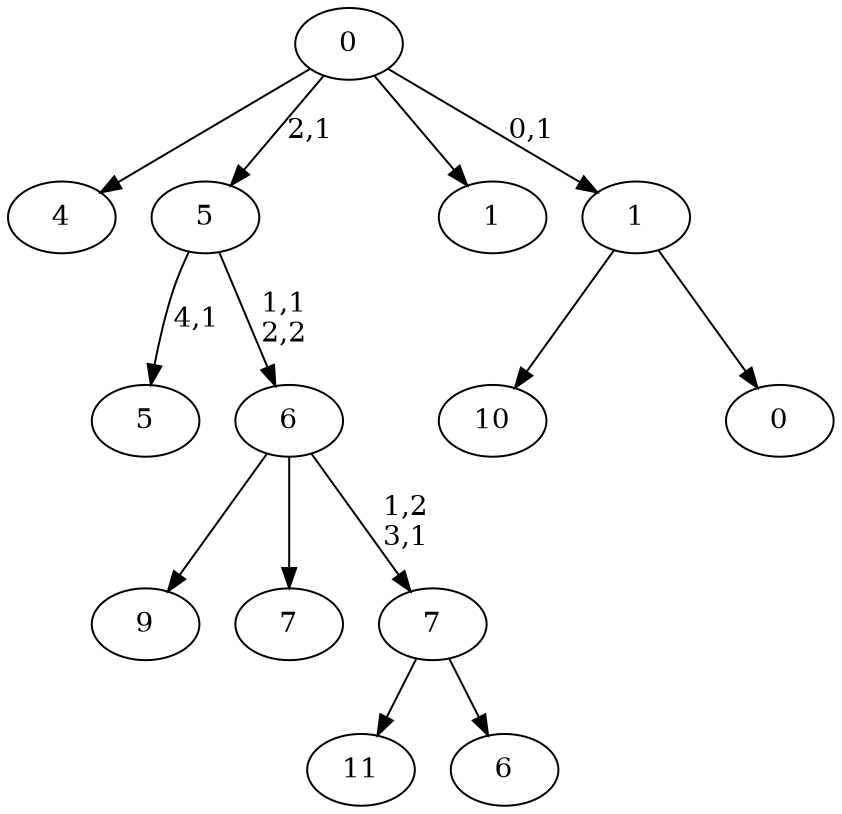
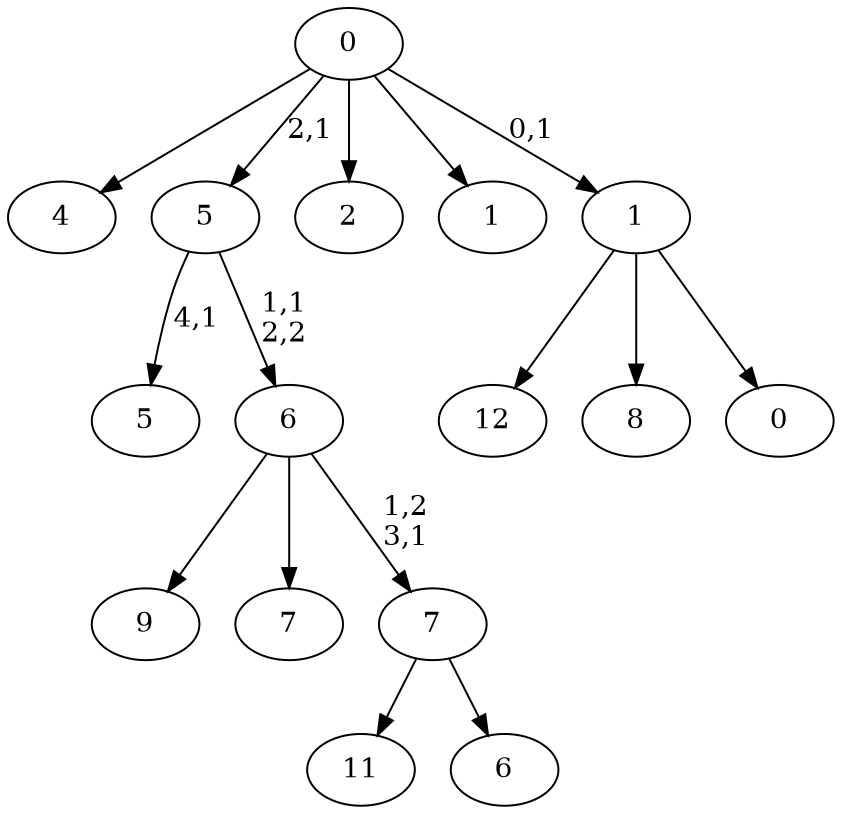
none -> (349, 217)
(493, 421) -> (493, 421)
none -> (636, 421)
